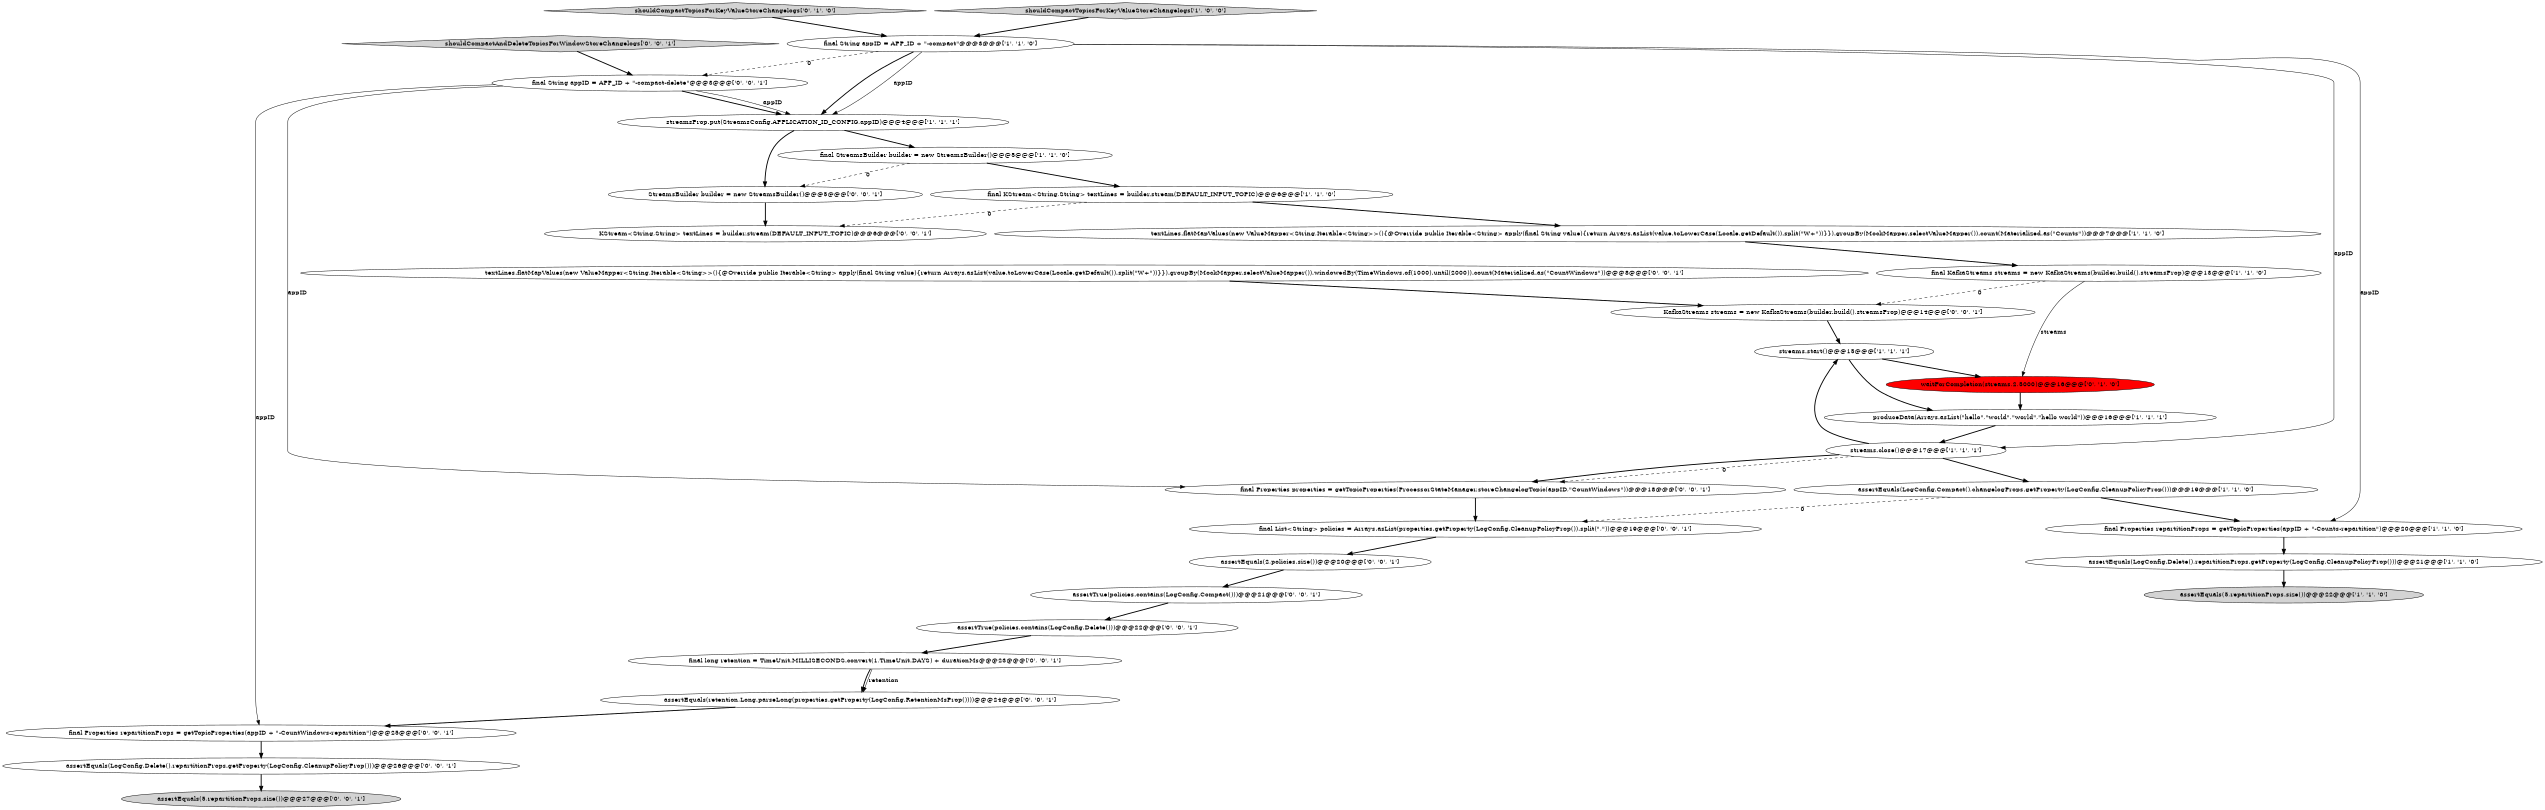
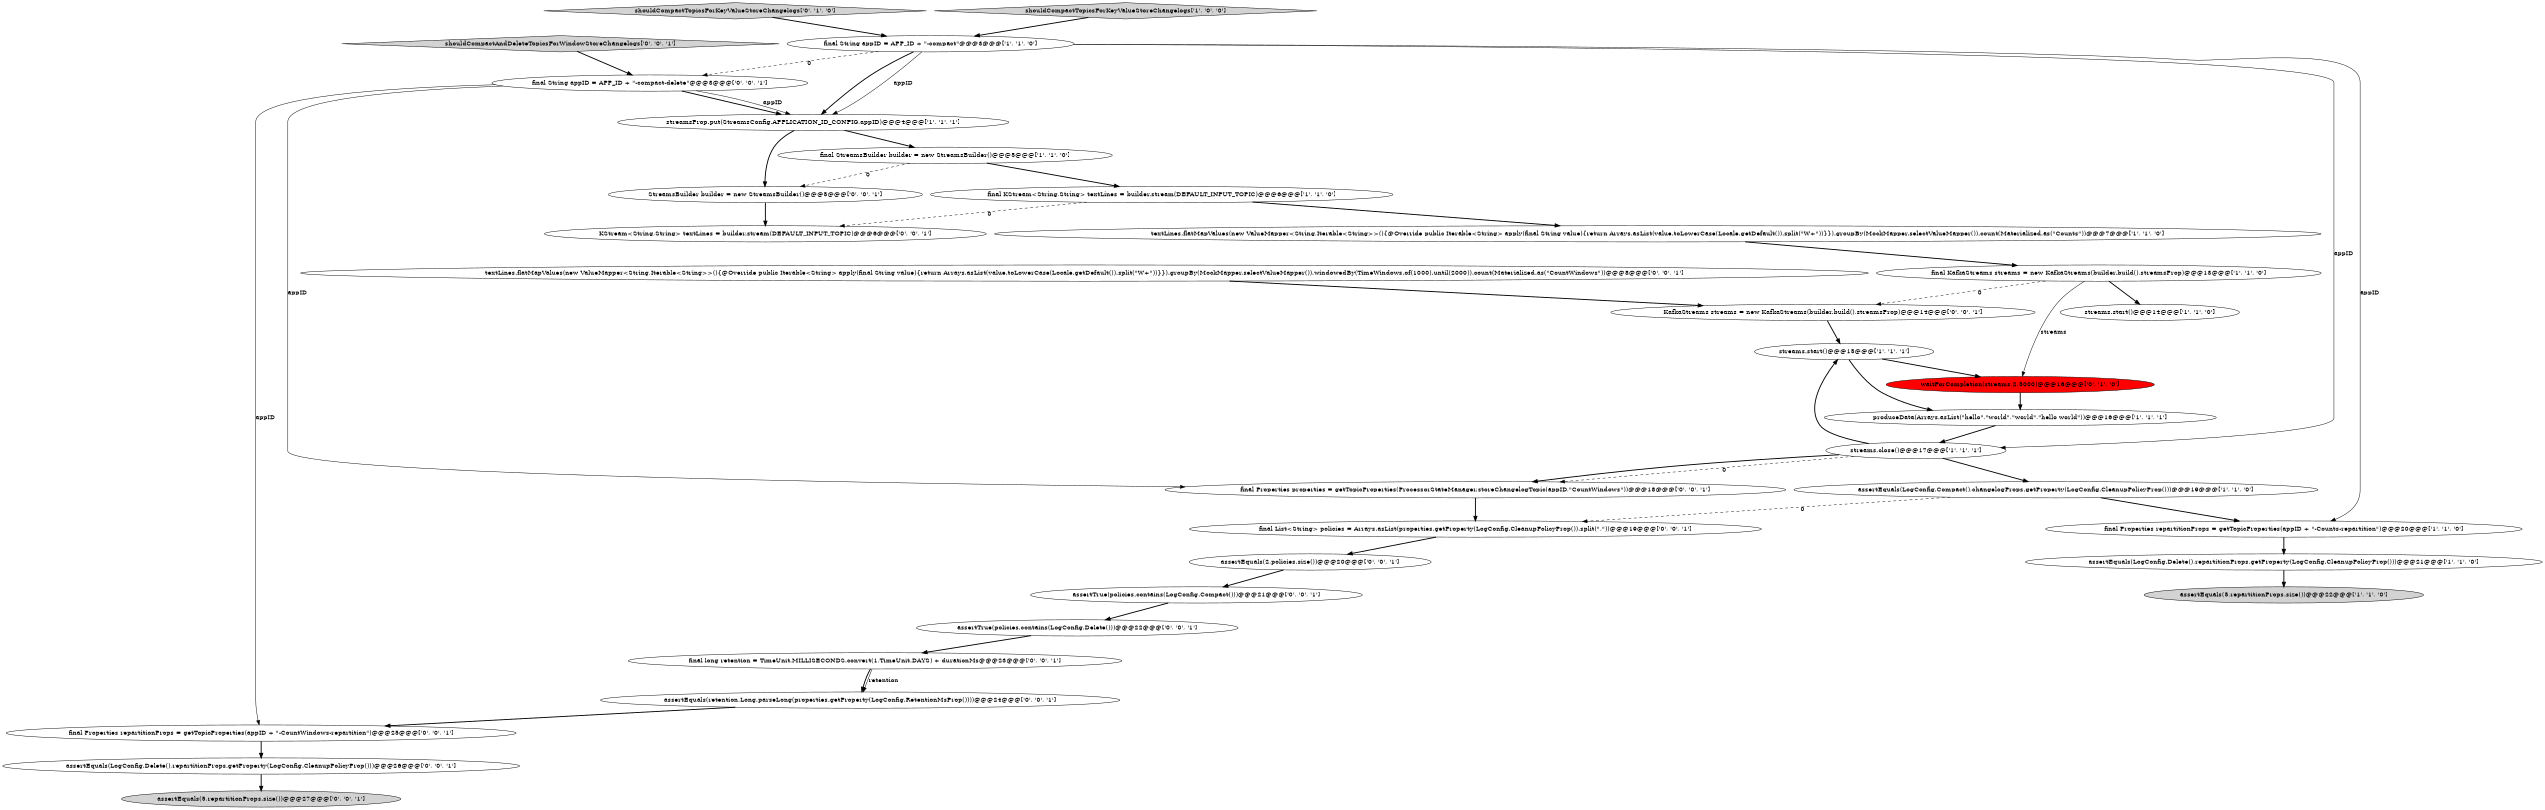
none -> (2150, 312)
